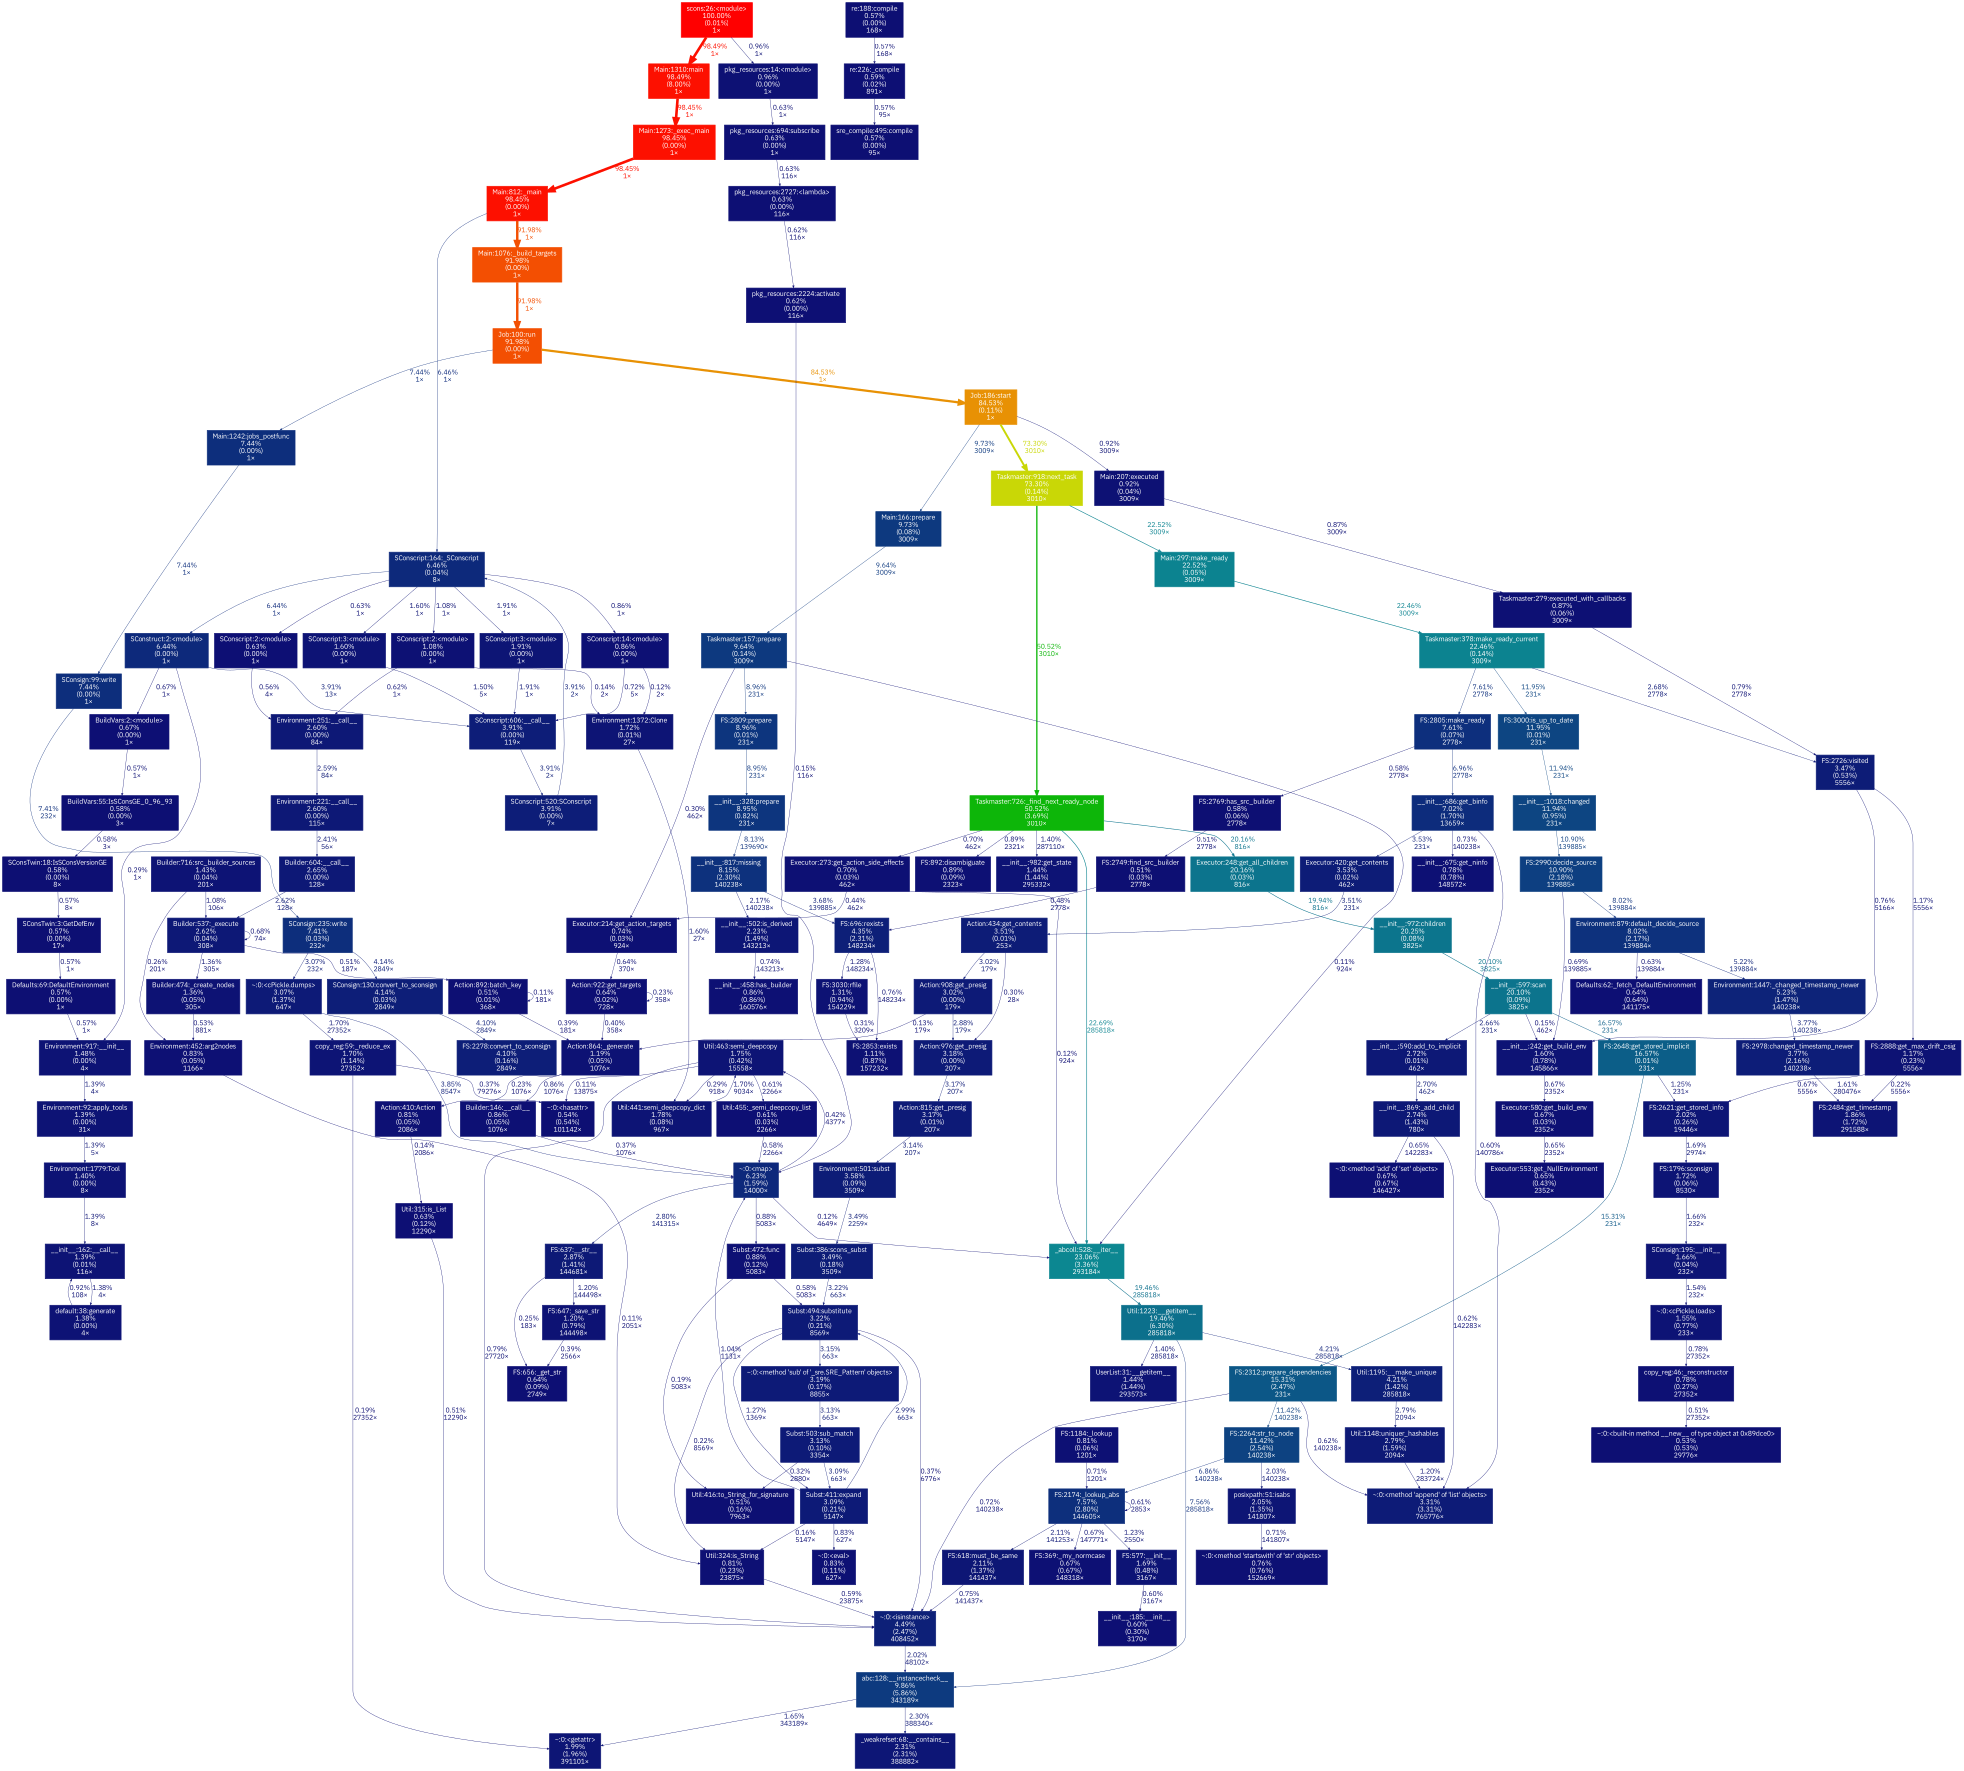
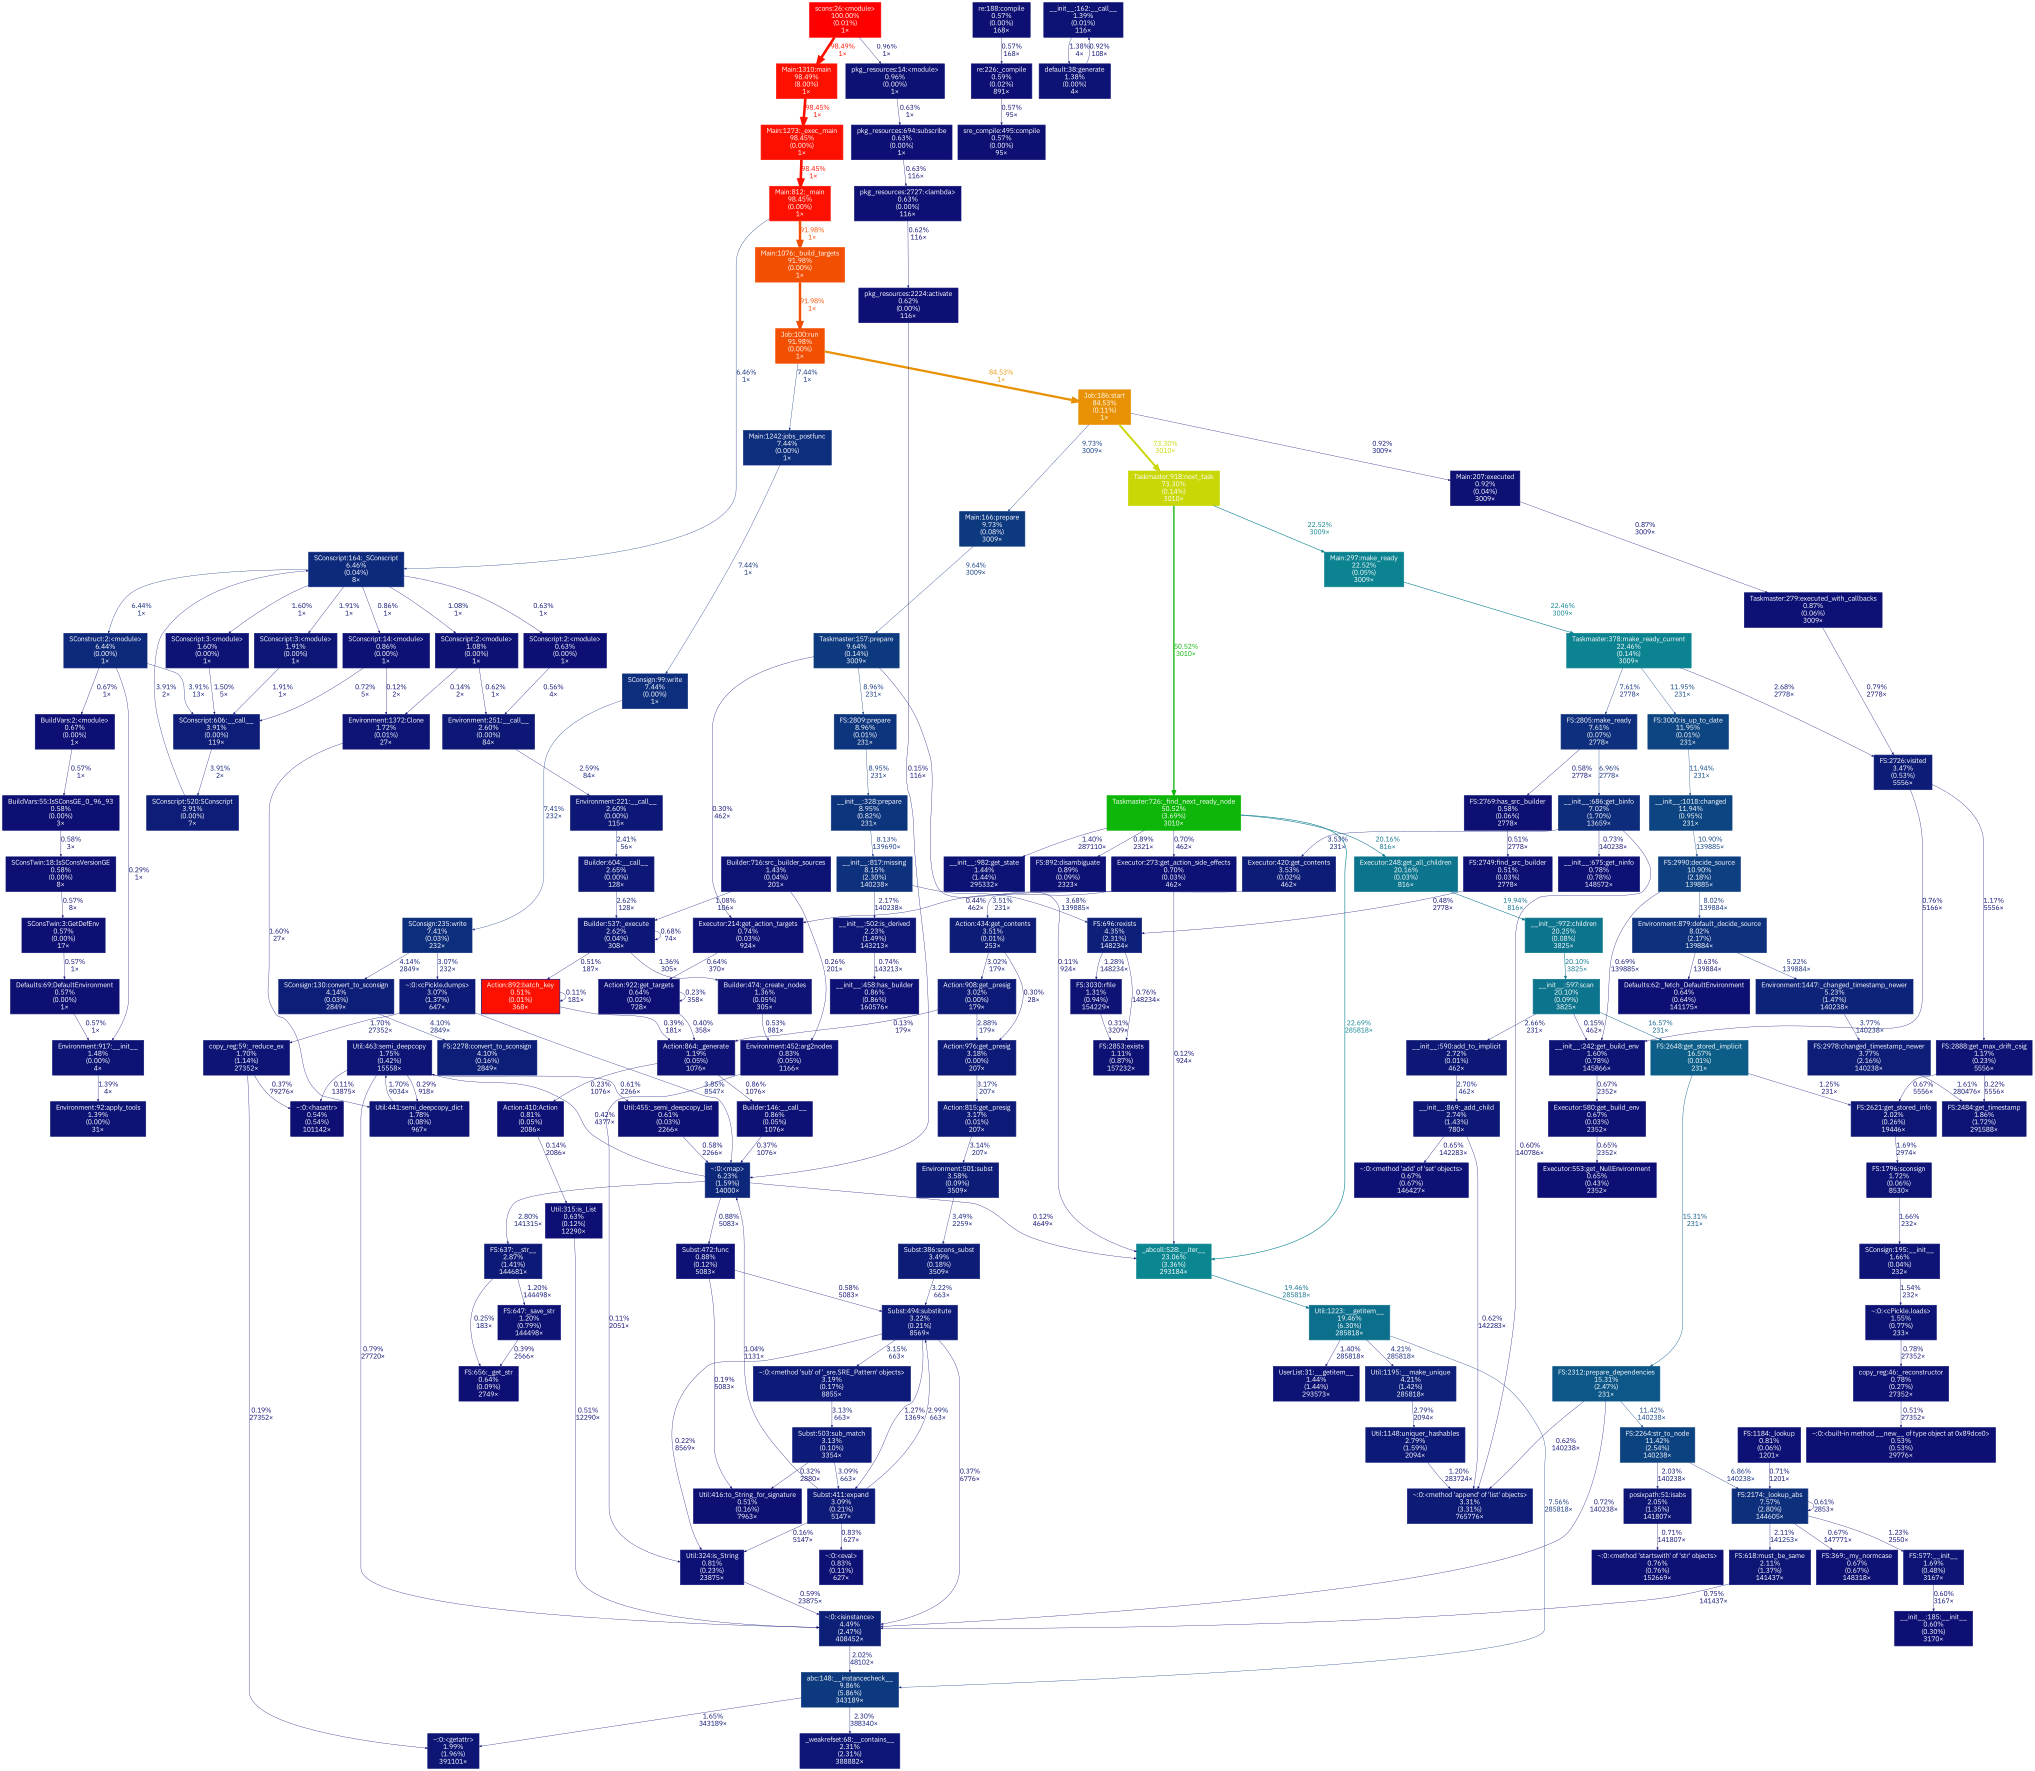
(488, 997) -> (521, 997)
(85, 1180) -> none
(905, 1690) -> (850, 1690)
